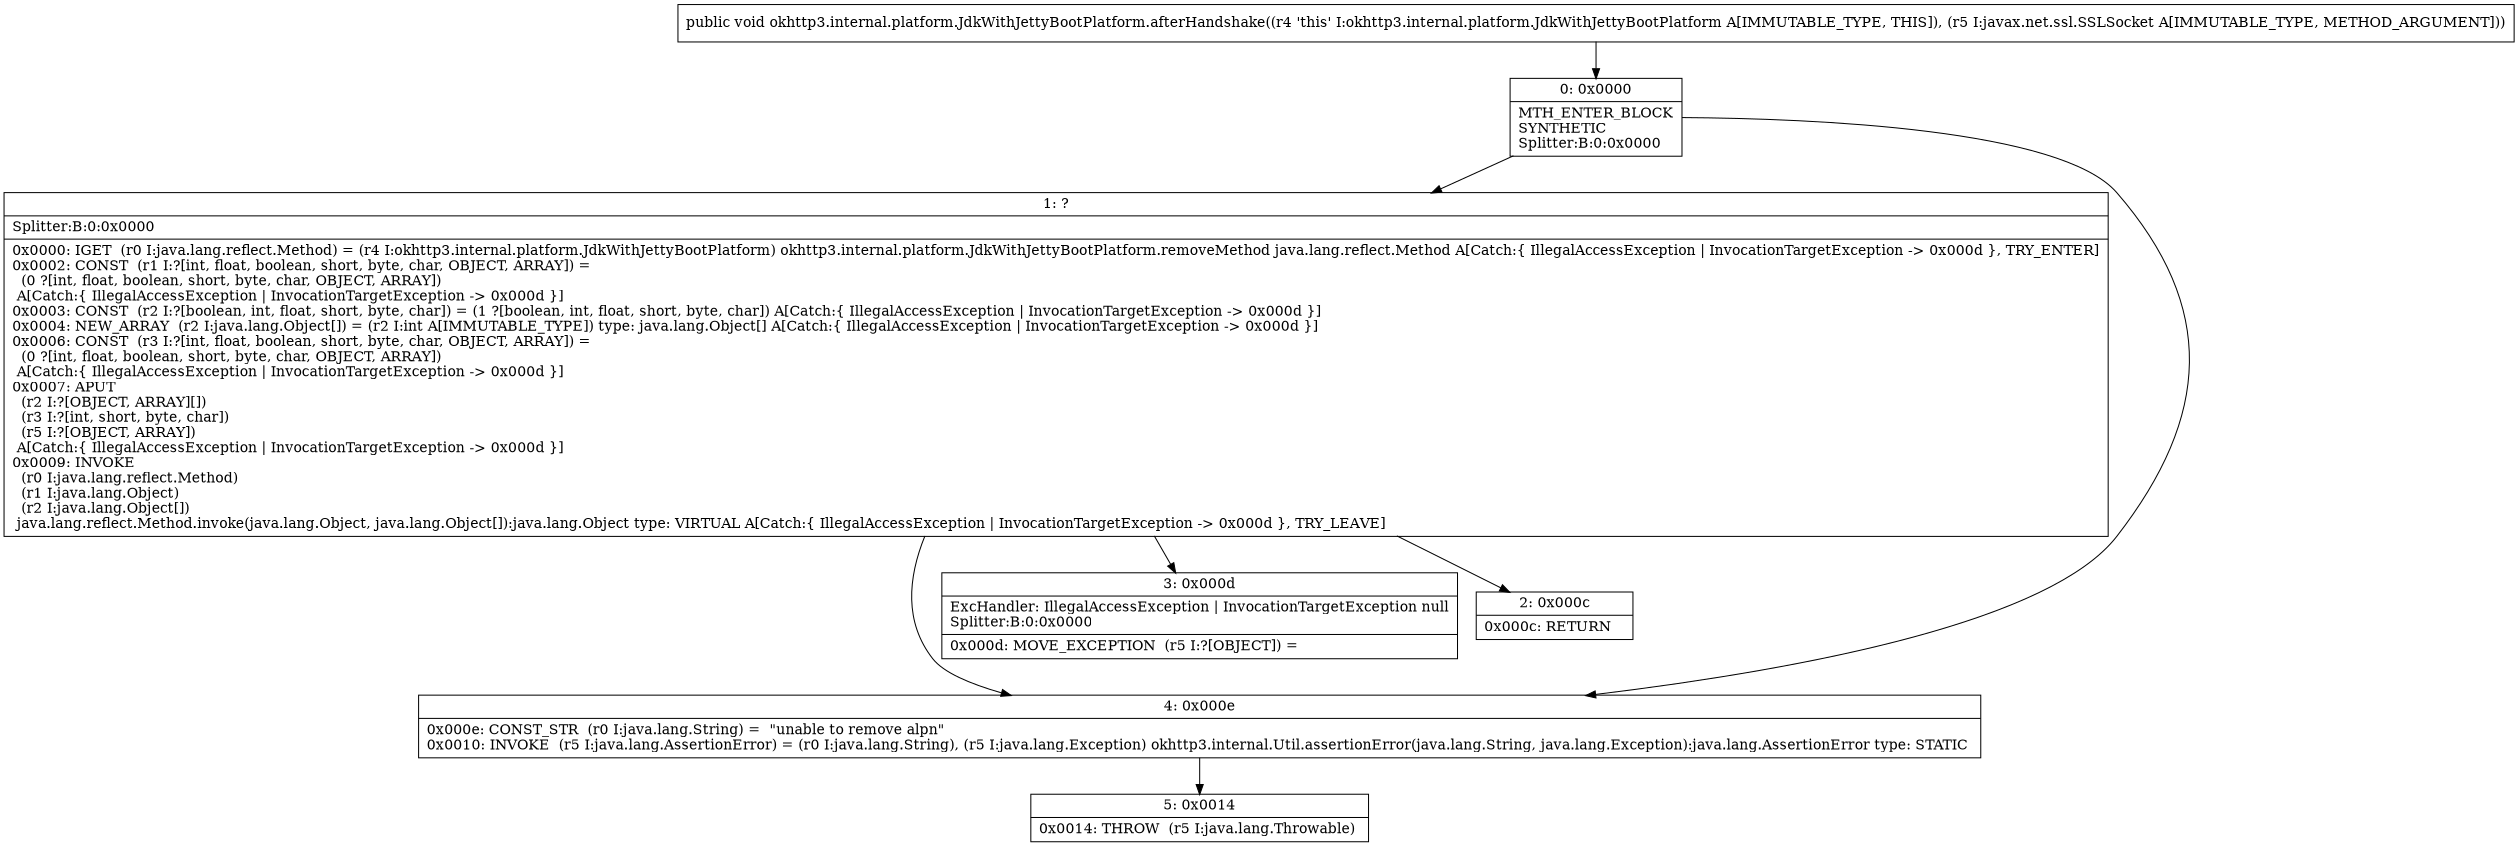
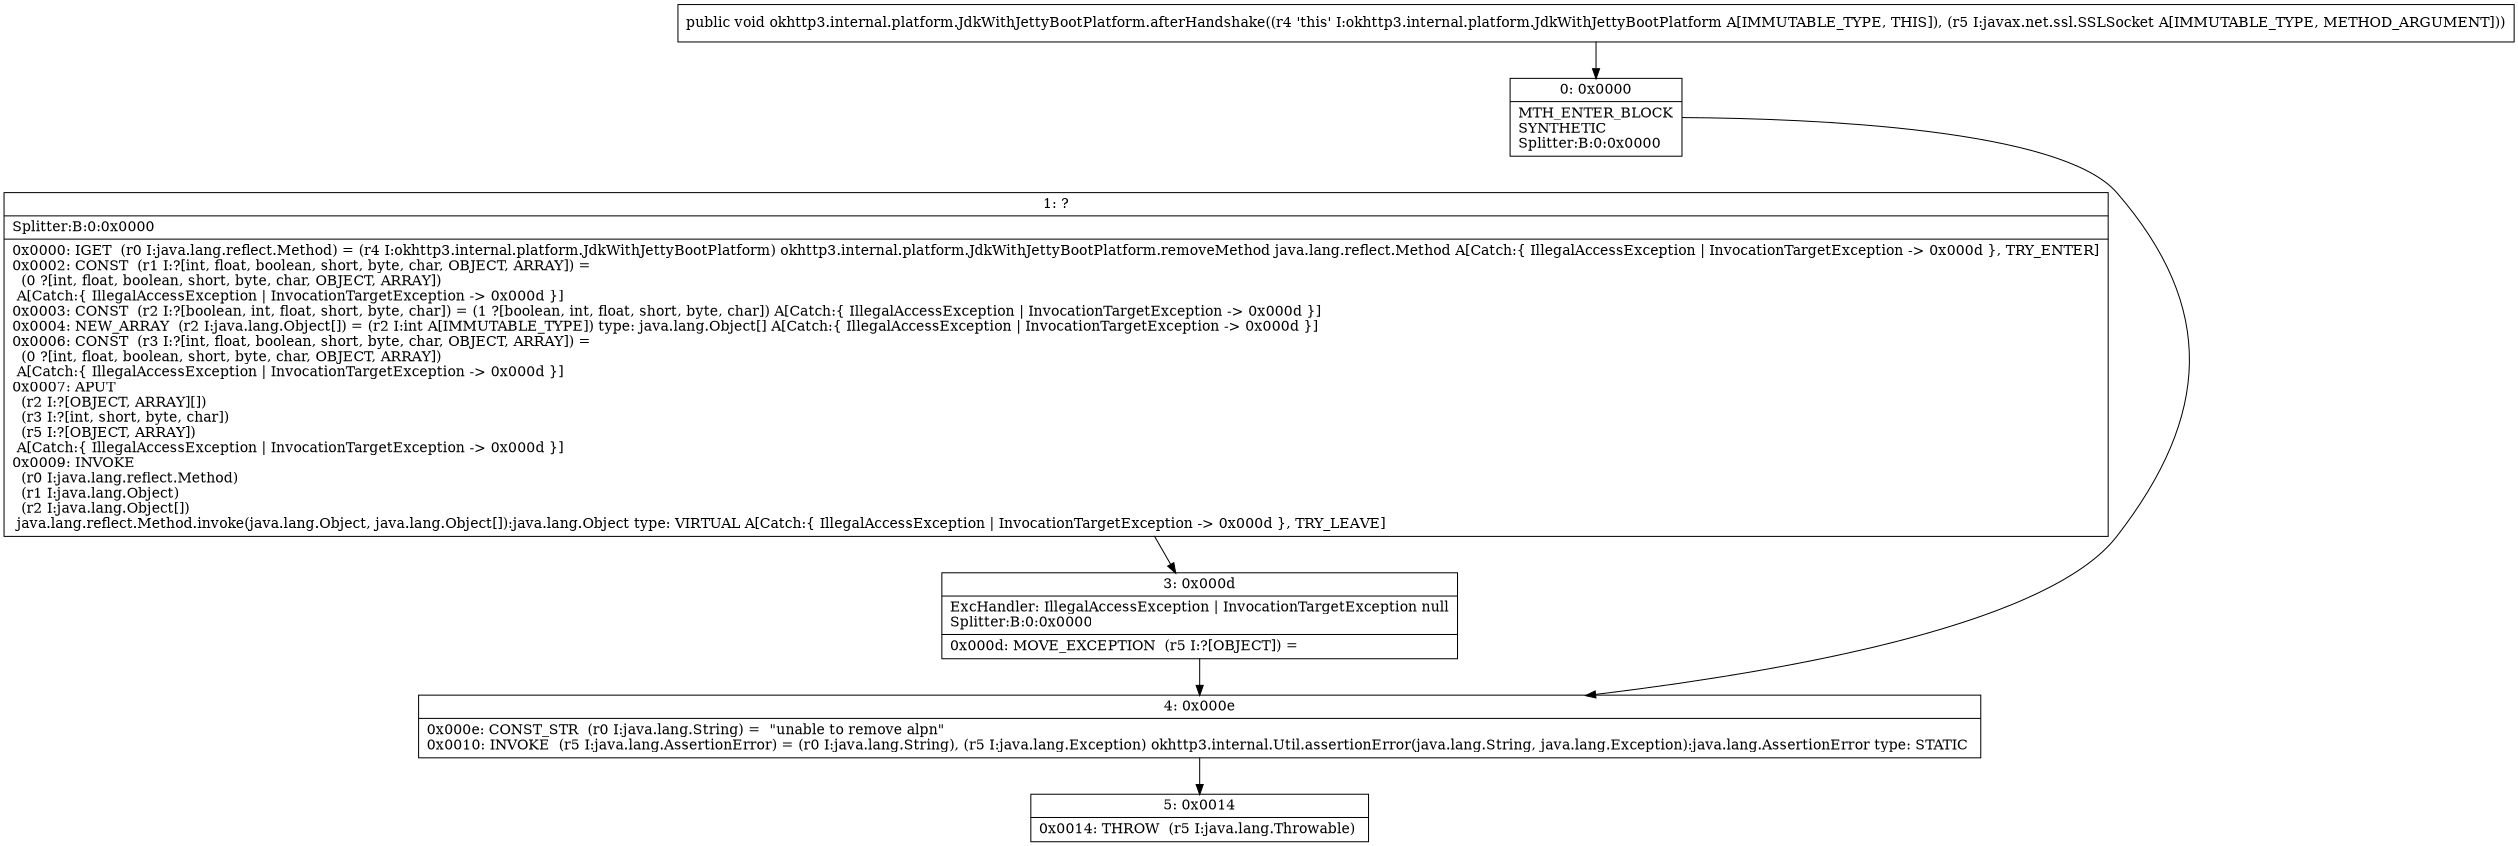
(1477, 172) -> none
(1555, 616) -> none
(920, 636) -> (1200, 672)
